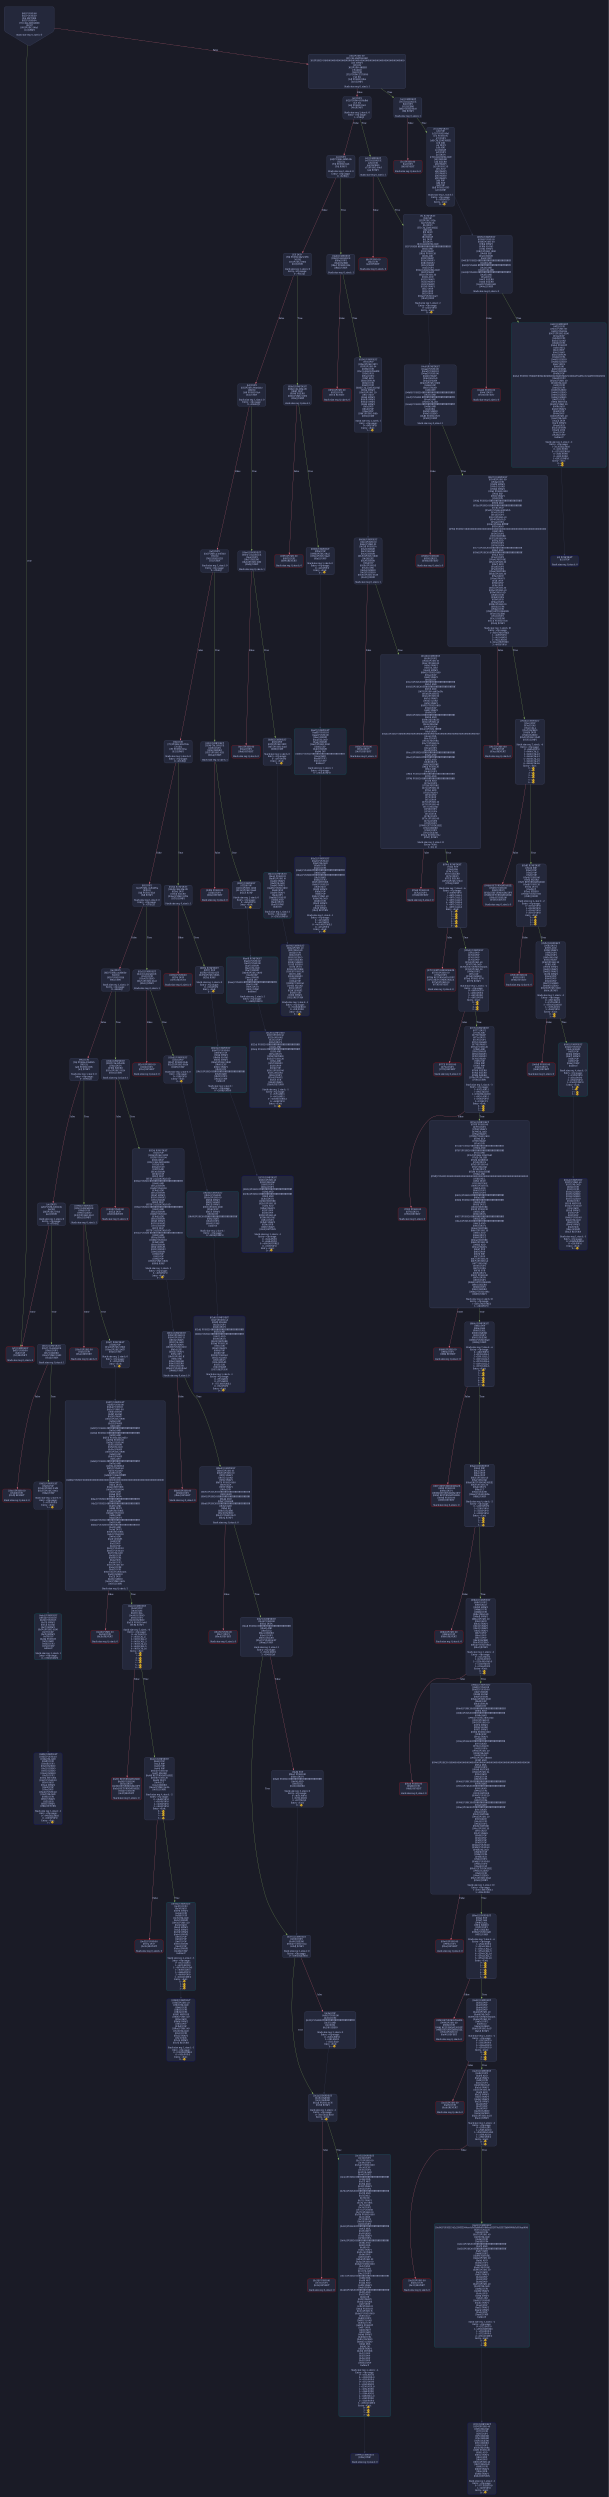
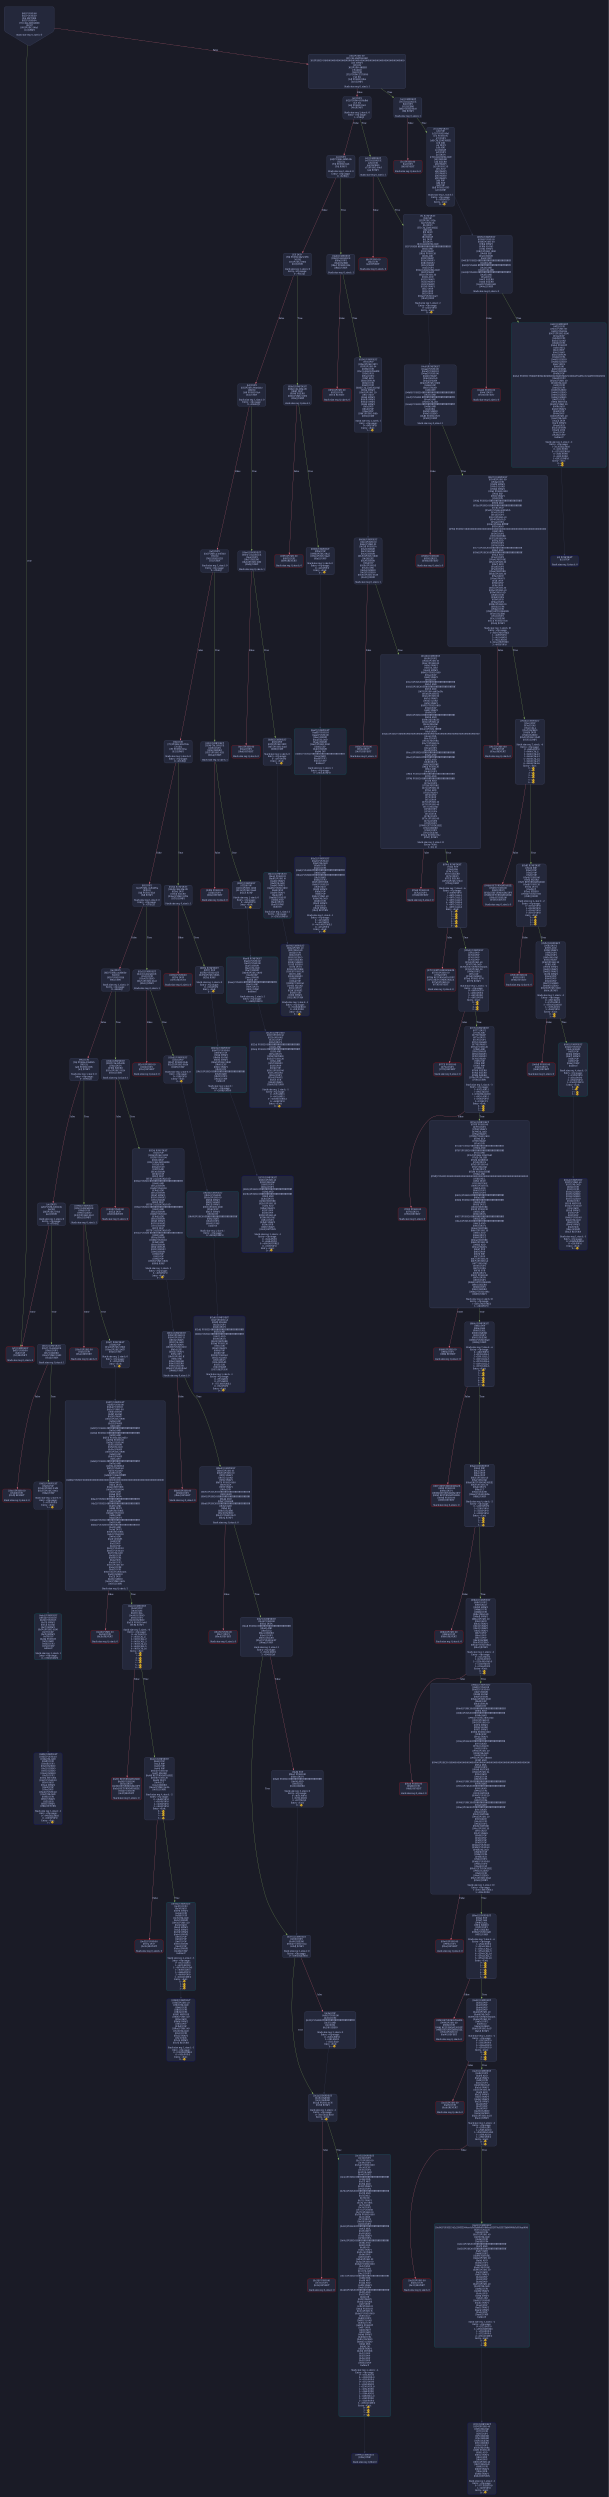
(365, 2459) -> (365, 2459)
